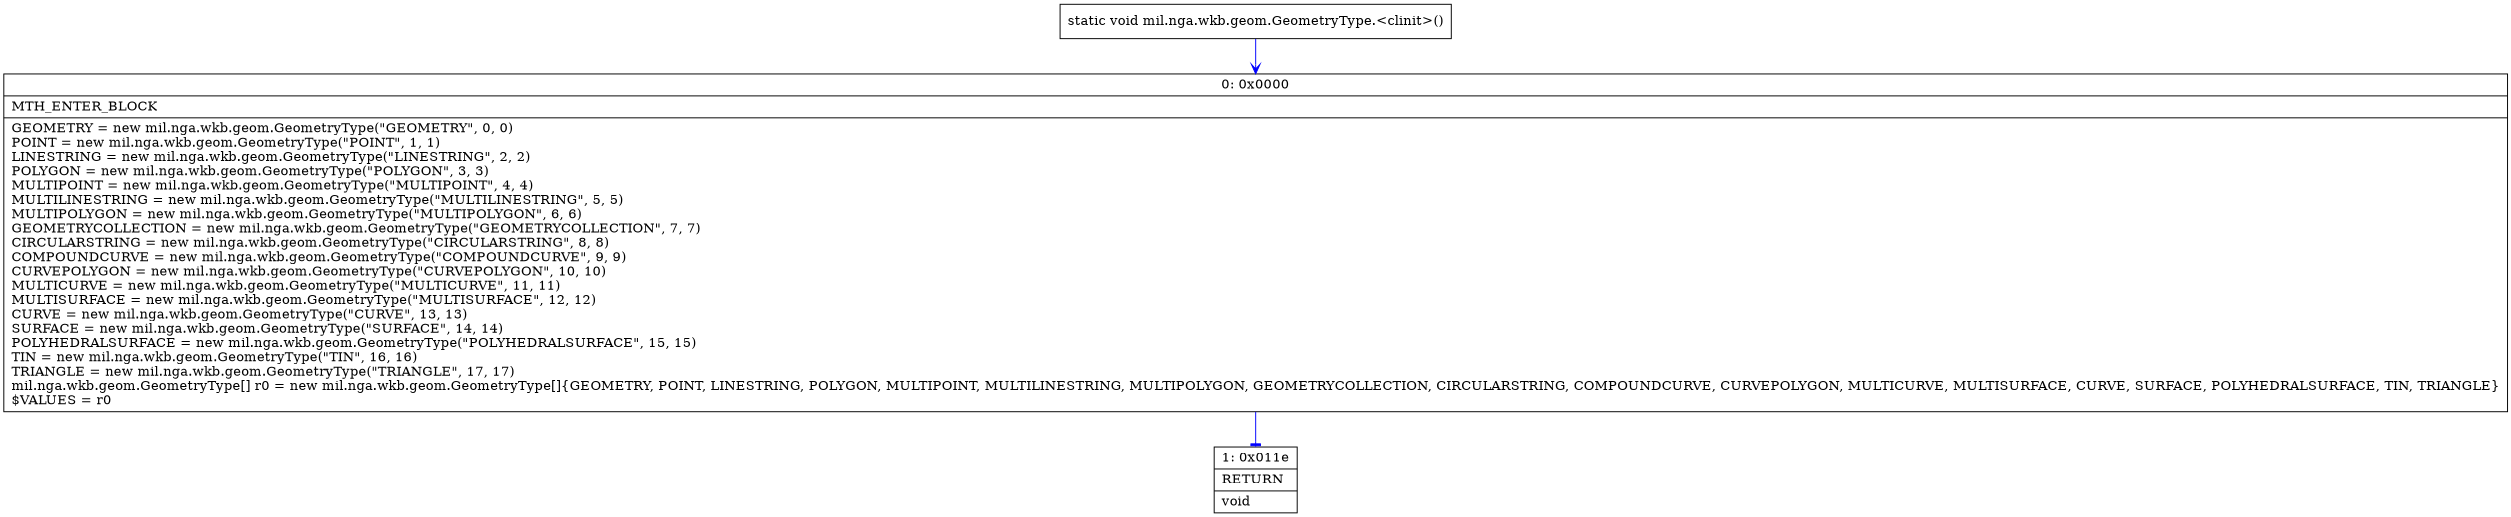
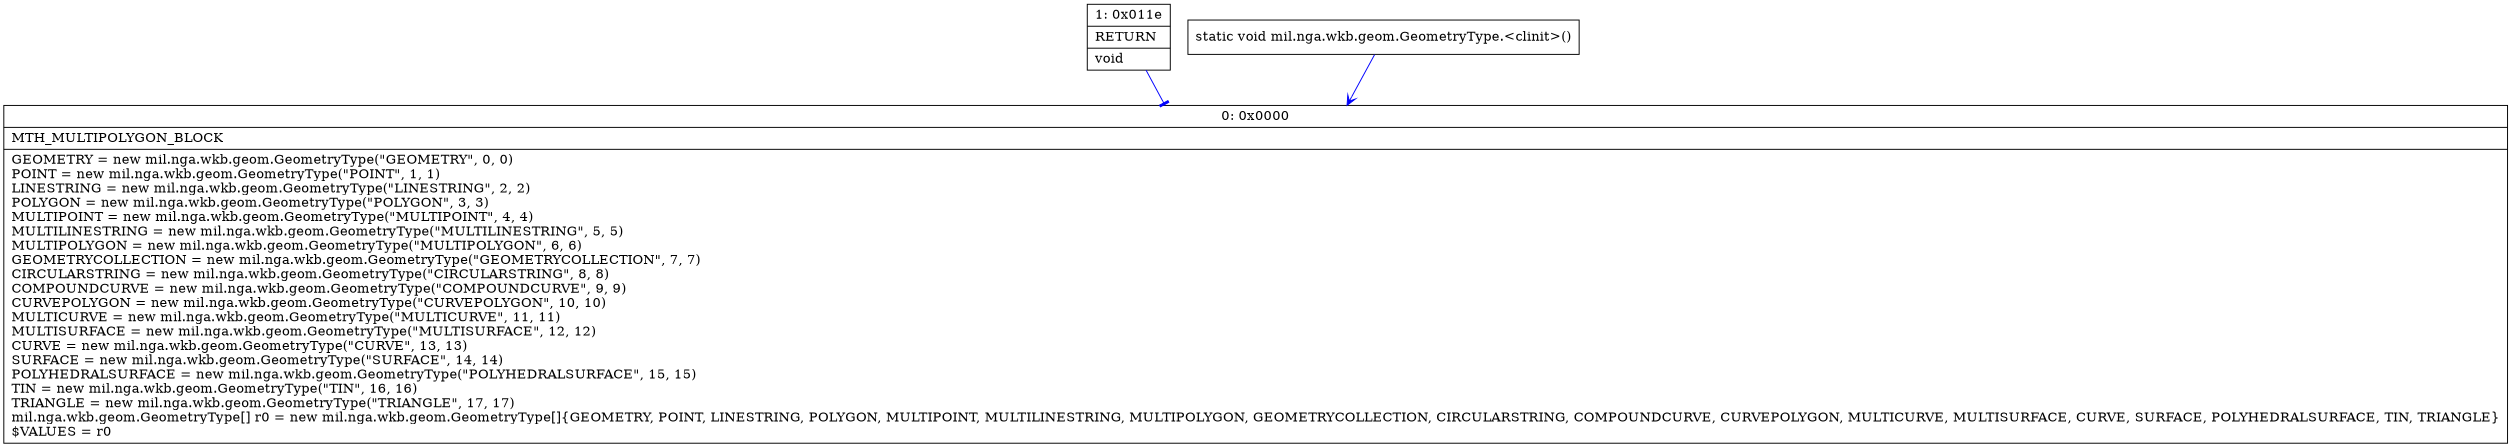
(85, 106) -> (118, 138)
(1256, 427) -> (1154, 86)
